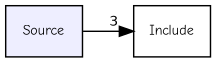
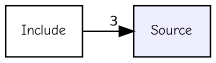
(101, 31) -> (101, 31)
